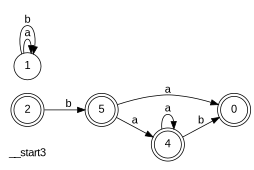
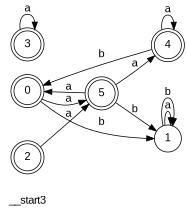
none -> (27, 44)
(69, 104) -> (69, 114)
none -> (60, 105)
none -> (133, 115)
none -> (90, 130)
